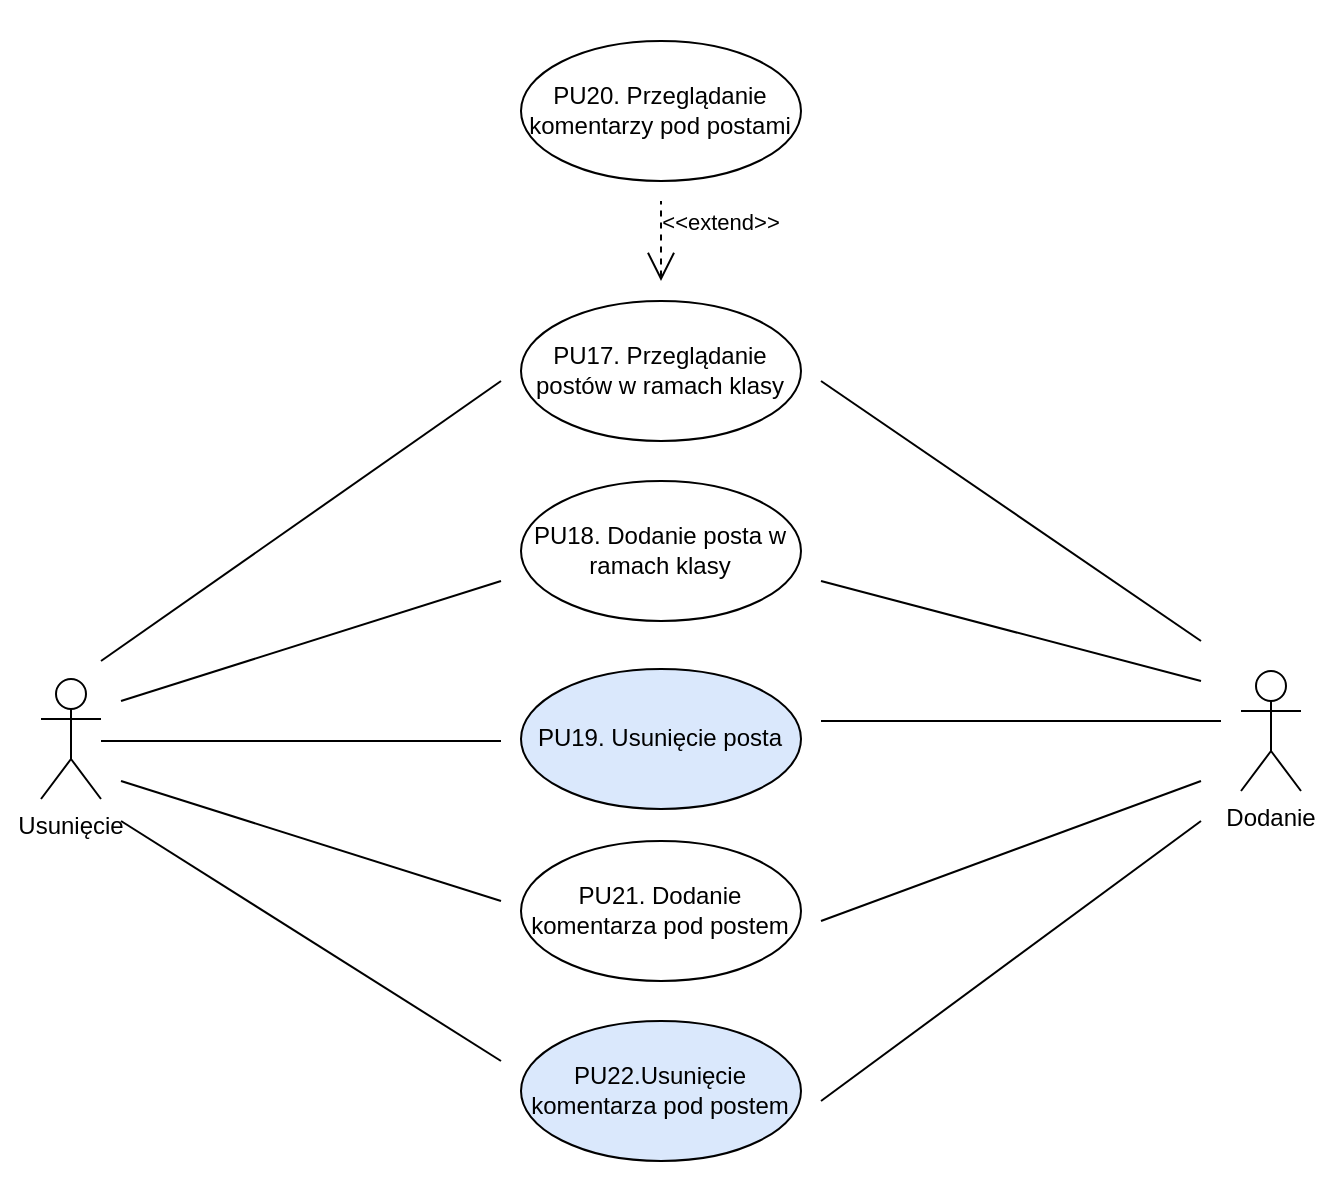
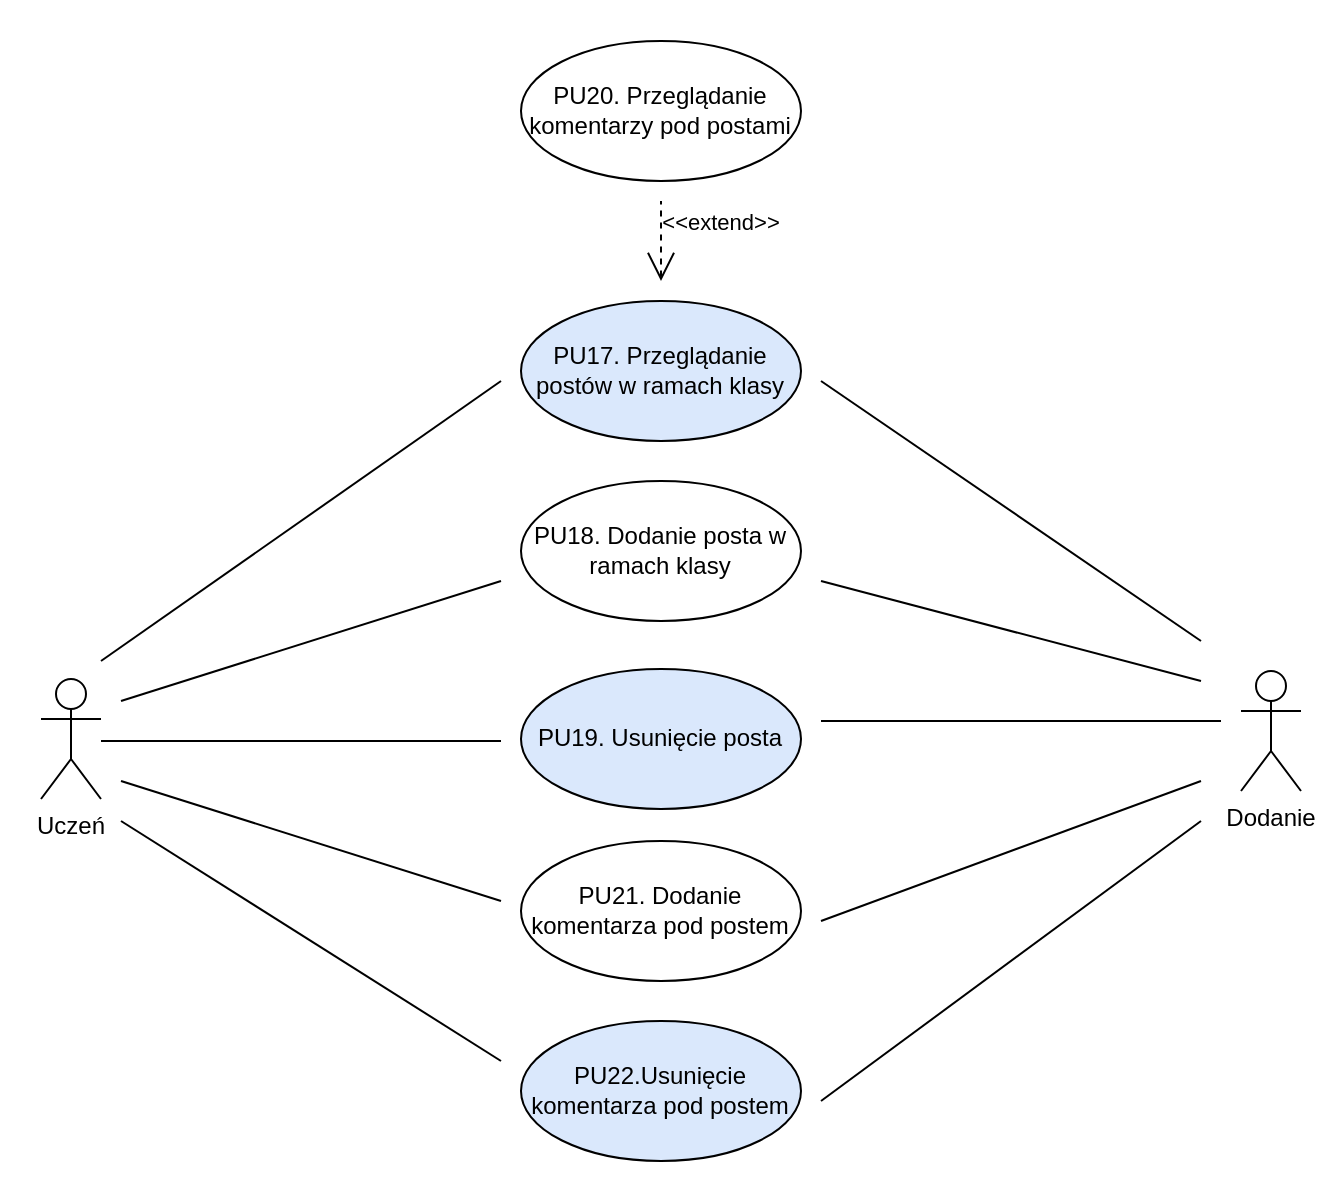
(661, 371) -> (661, 371)
(72, 827) -> (72, 827)
